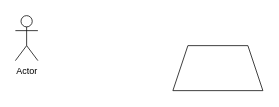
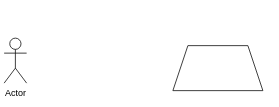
(27, 38) -> (15, 60)
